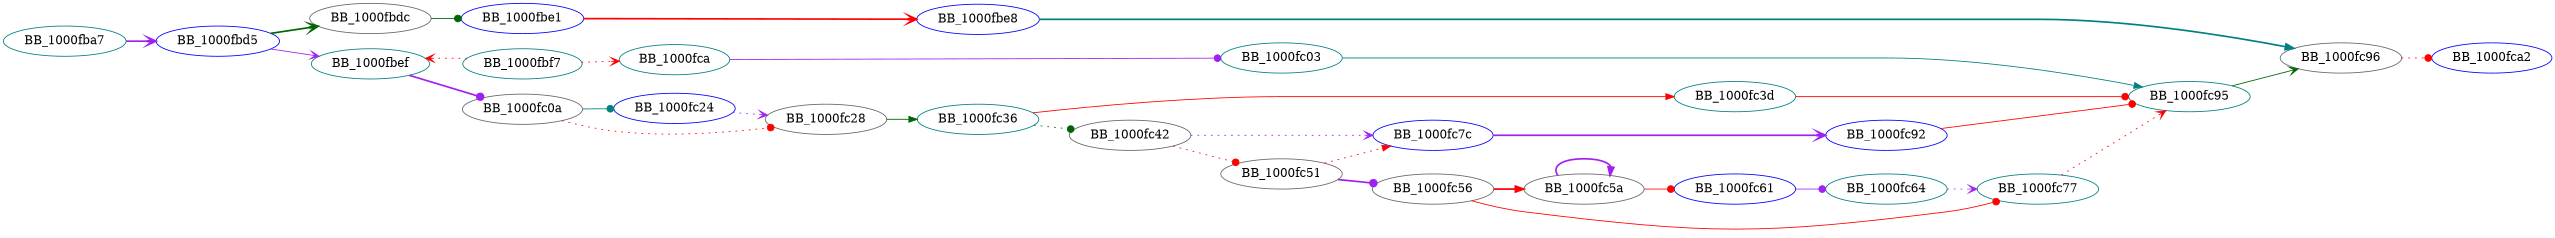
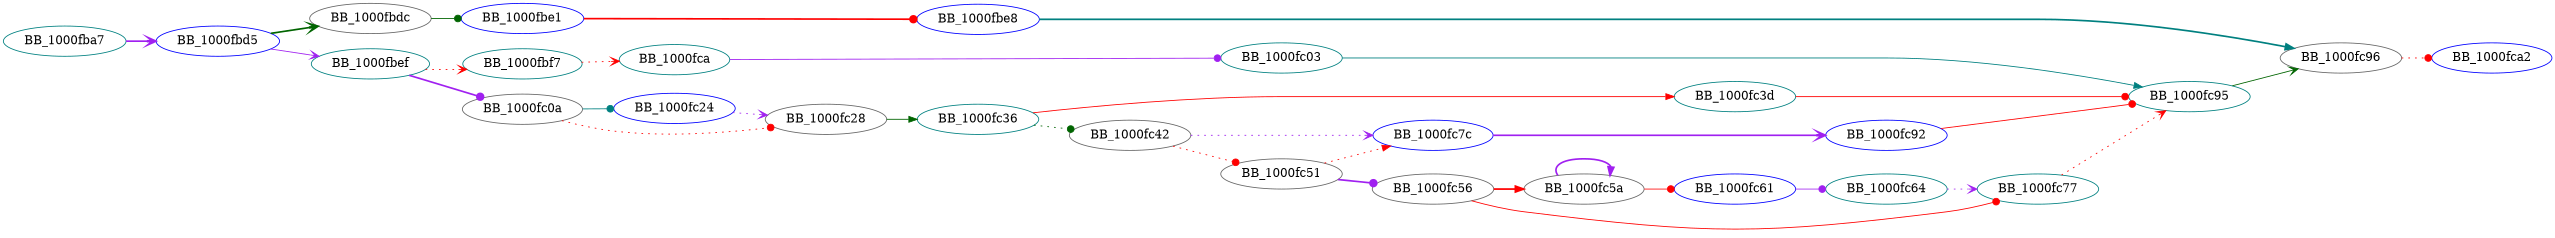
(747, 19) -> (747, 19)
(451, 58) -> (442, 70)
